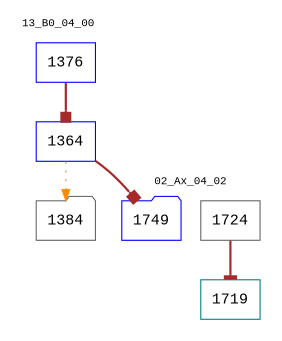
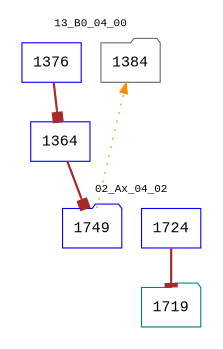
(66, 176) -> (110, 151)
(230, 221) -> (171, 228)
(230, 300) -> (171, 307)
